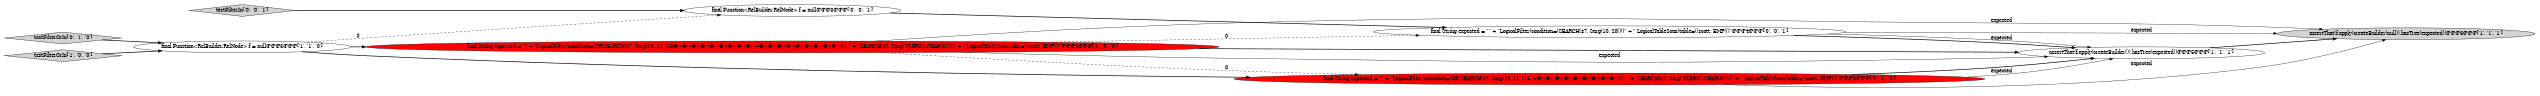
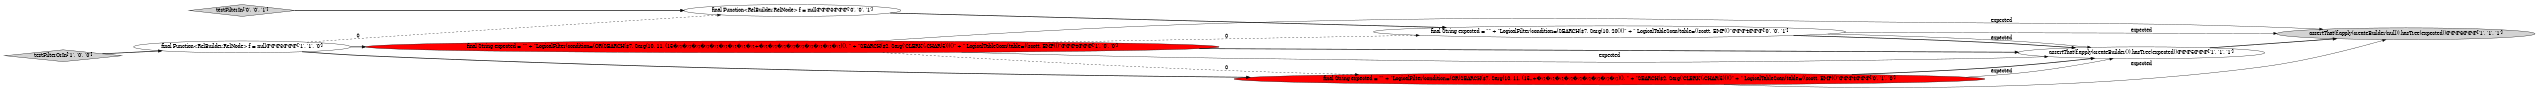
(63, 38) -> none
